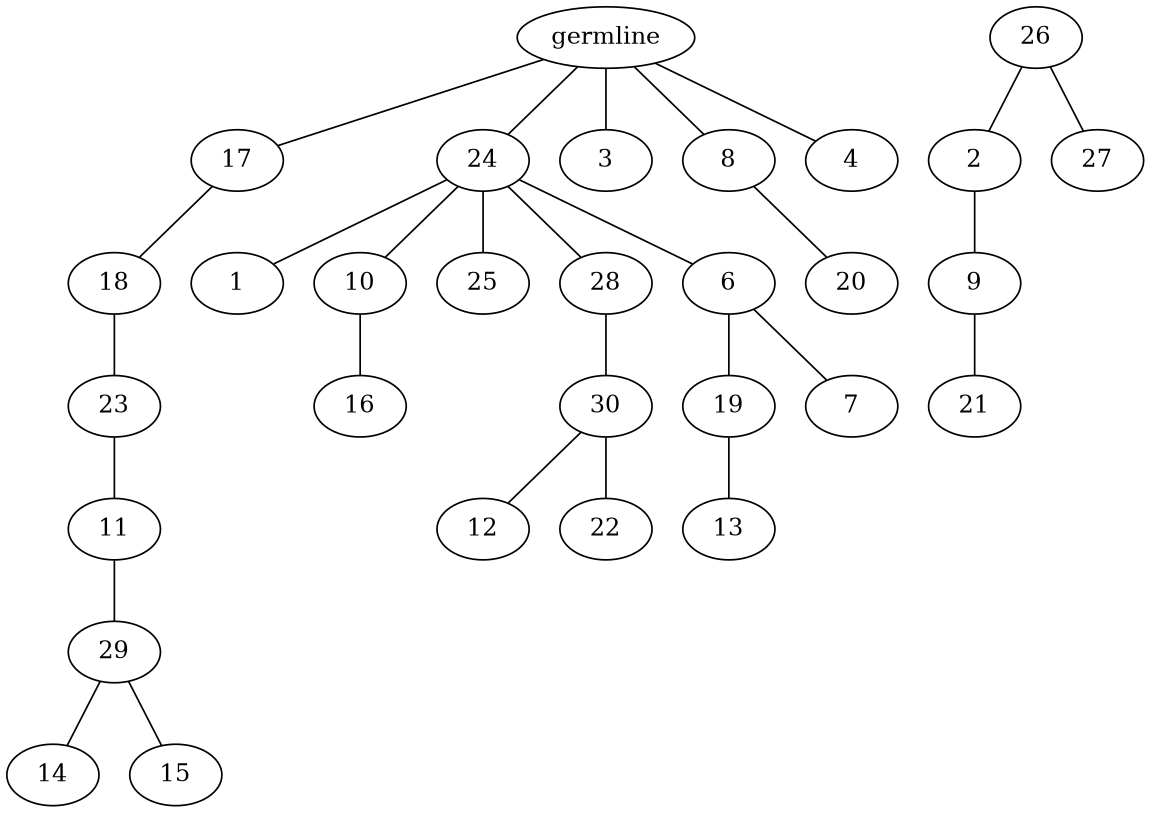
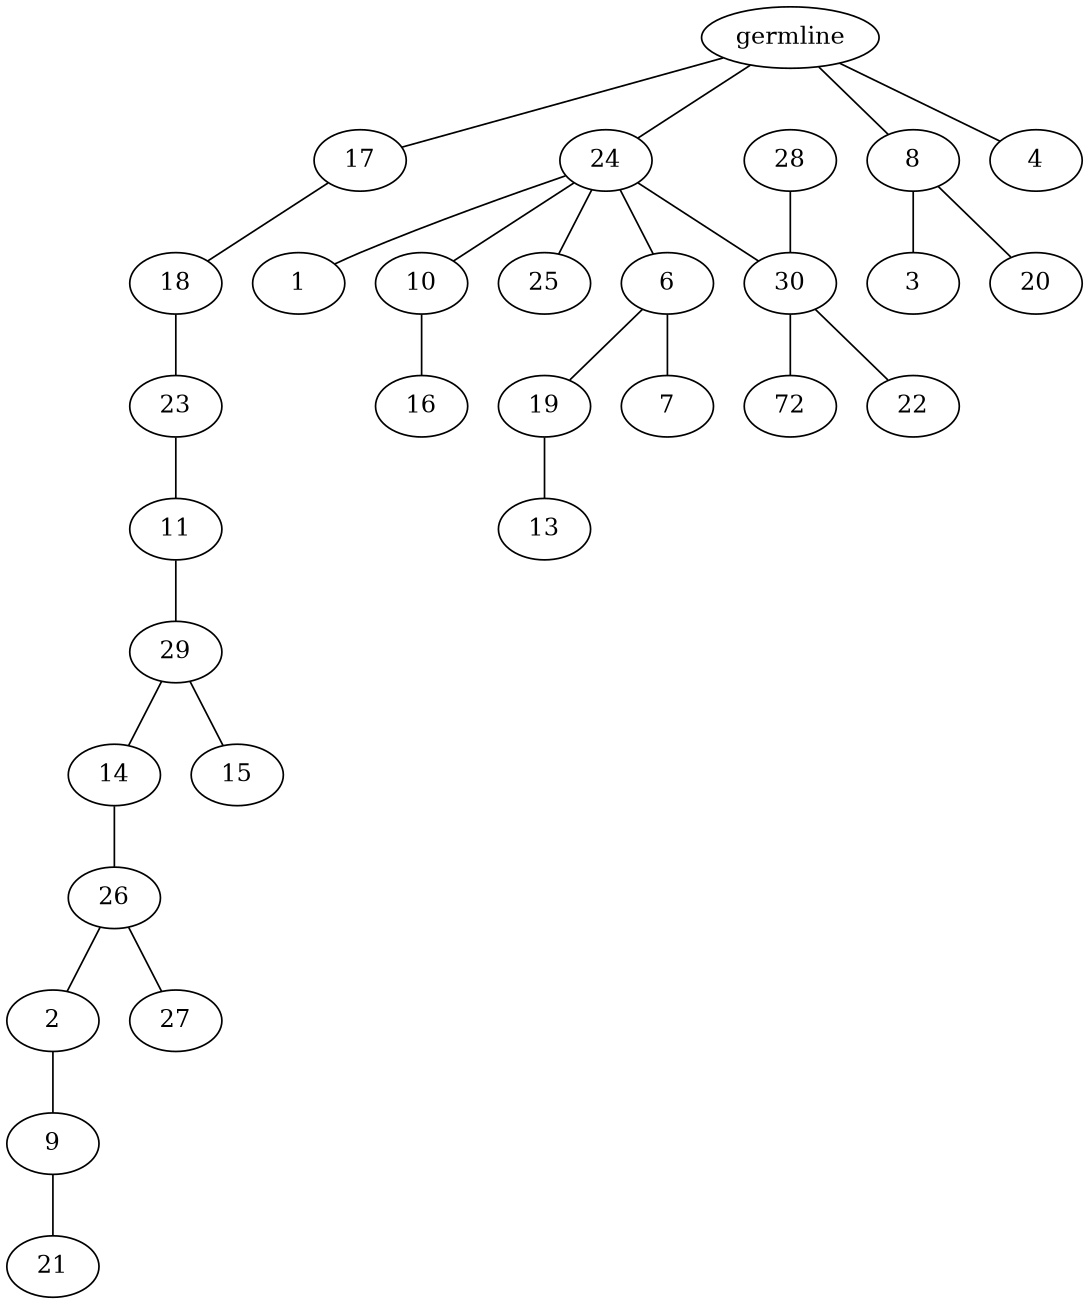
(606, 99) -> (913, 222)
(544, 222) -> (698, 222)
(483, 529) -> (790, 406)
none -> (114, 837)
